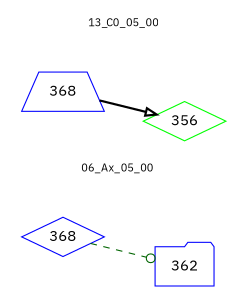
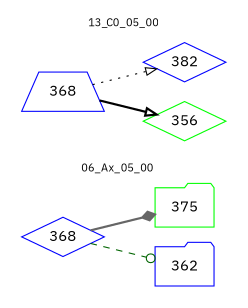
none -> (185, 62)
none -> (185, 207)
